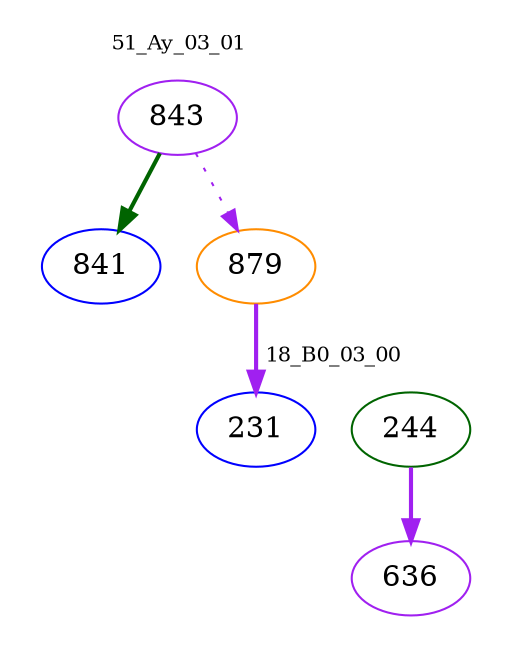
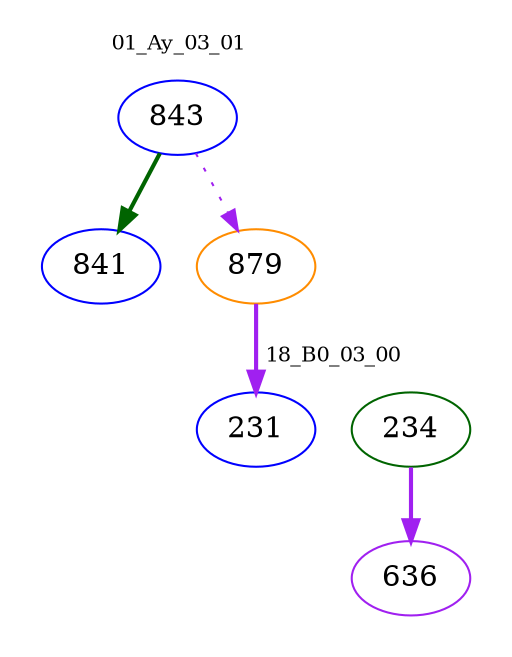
(179, 44) -> (179, 44)
(178, 118) -> (178, 118)
(411, 430) -> (411, 430)
